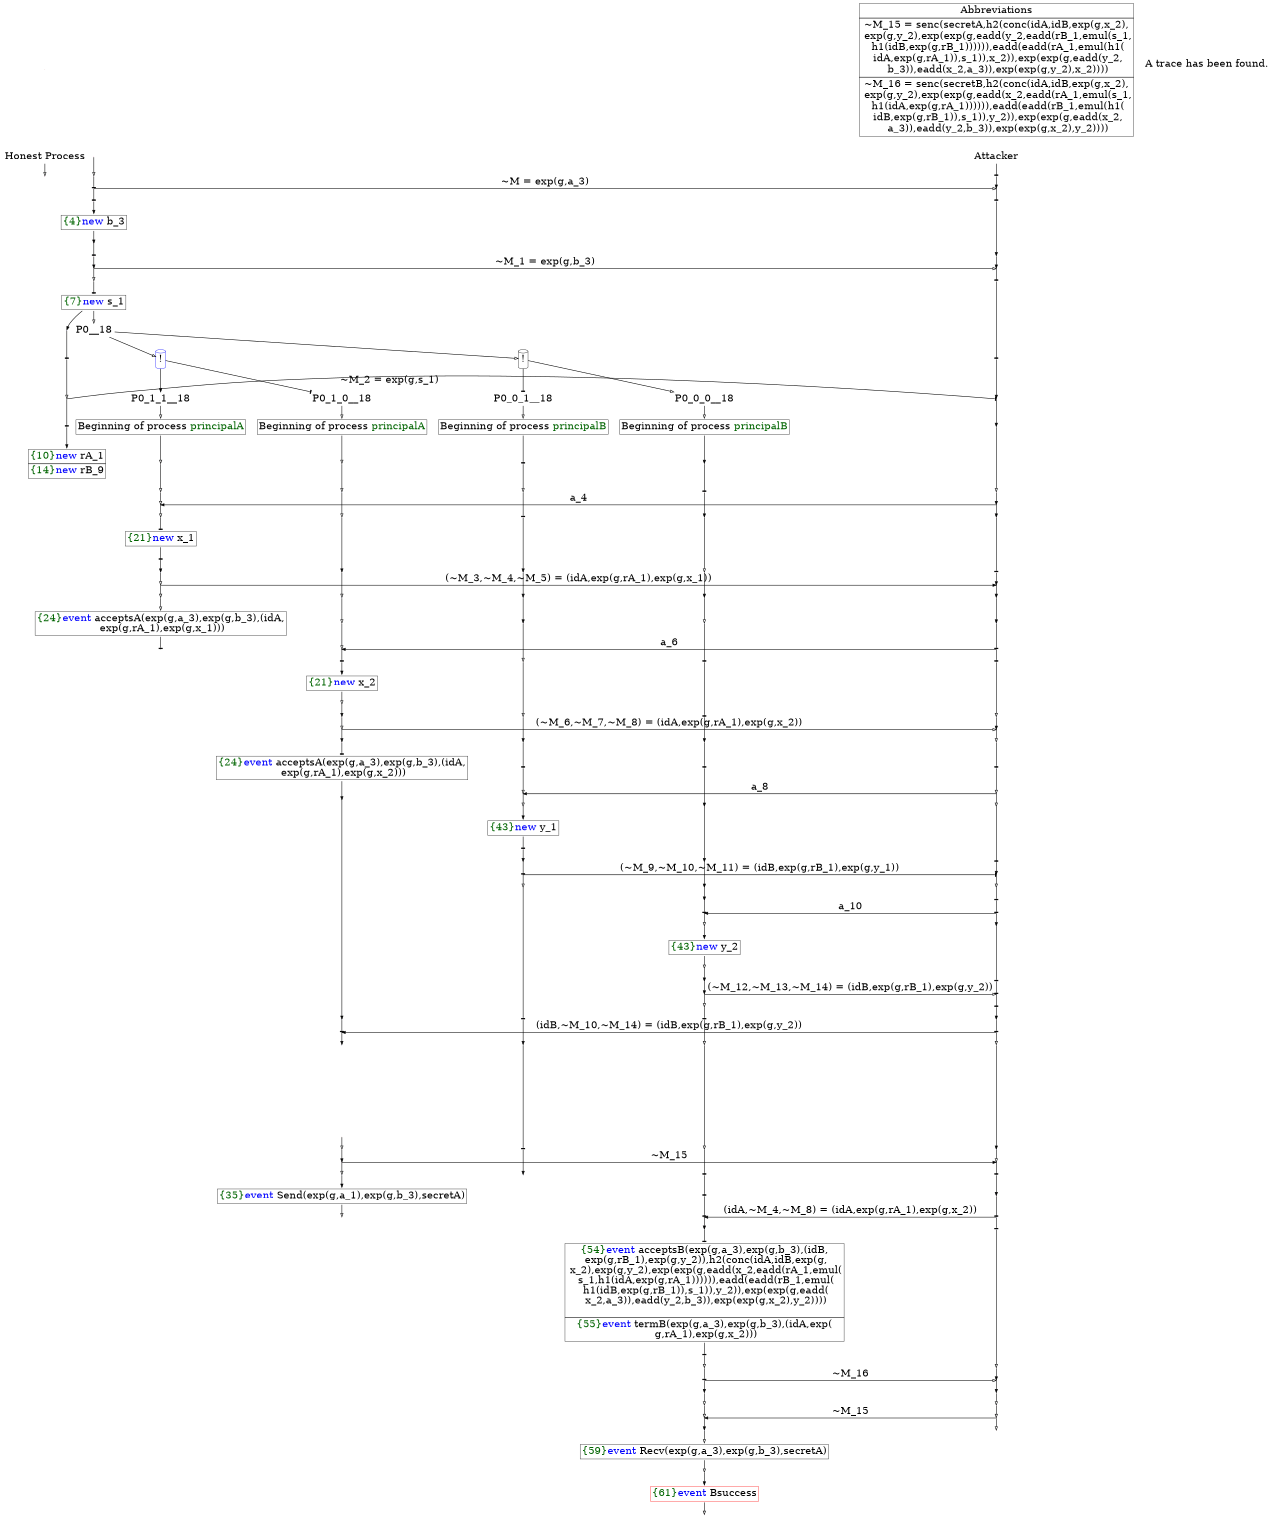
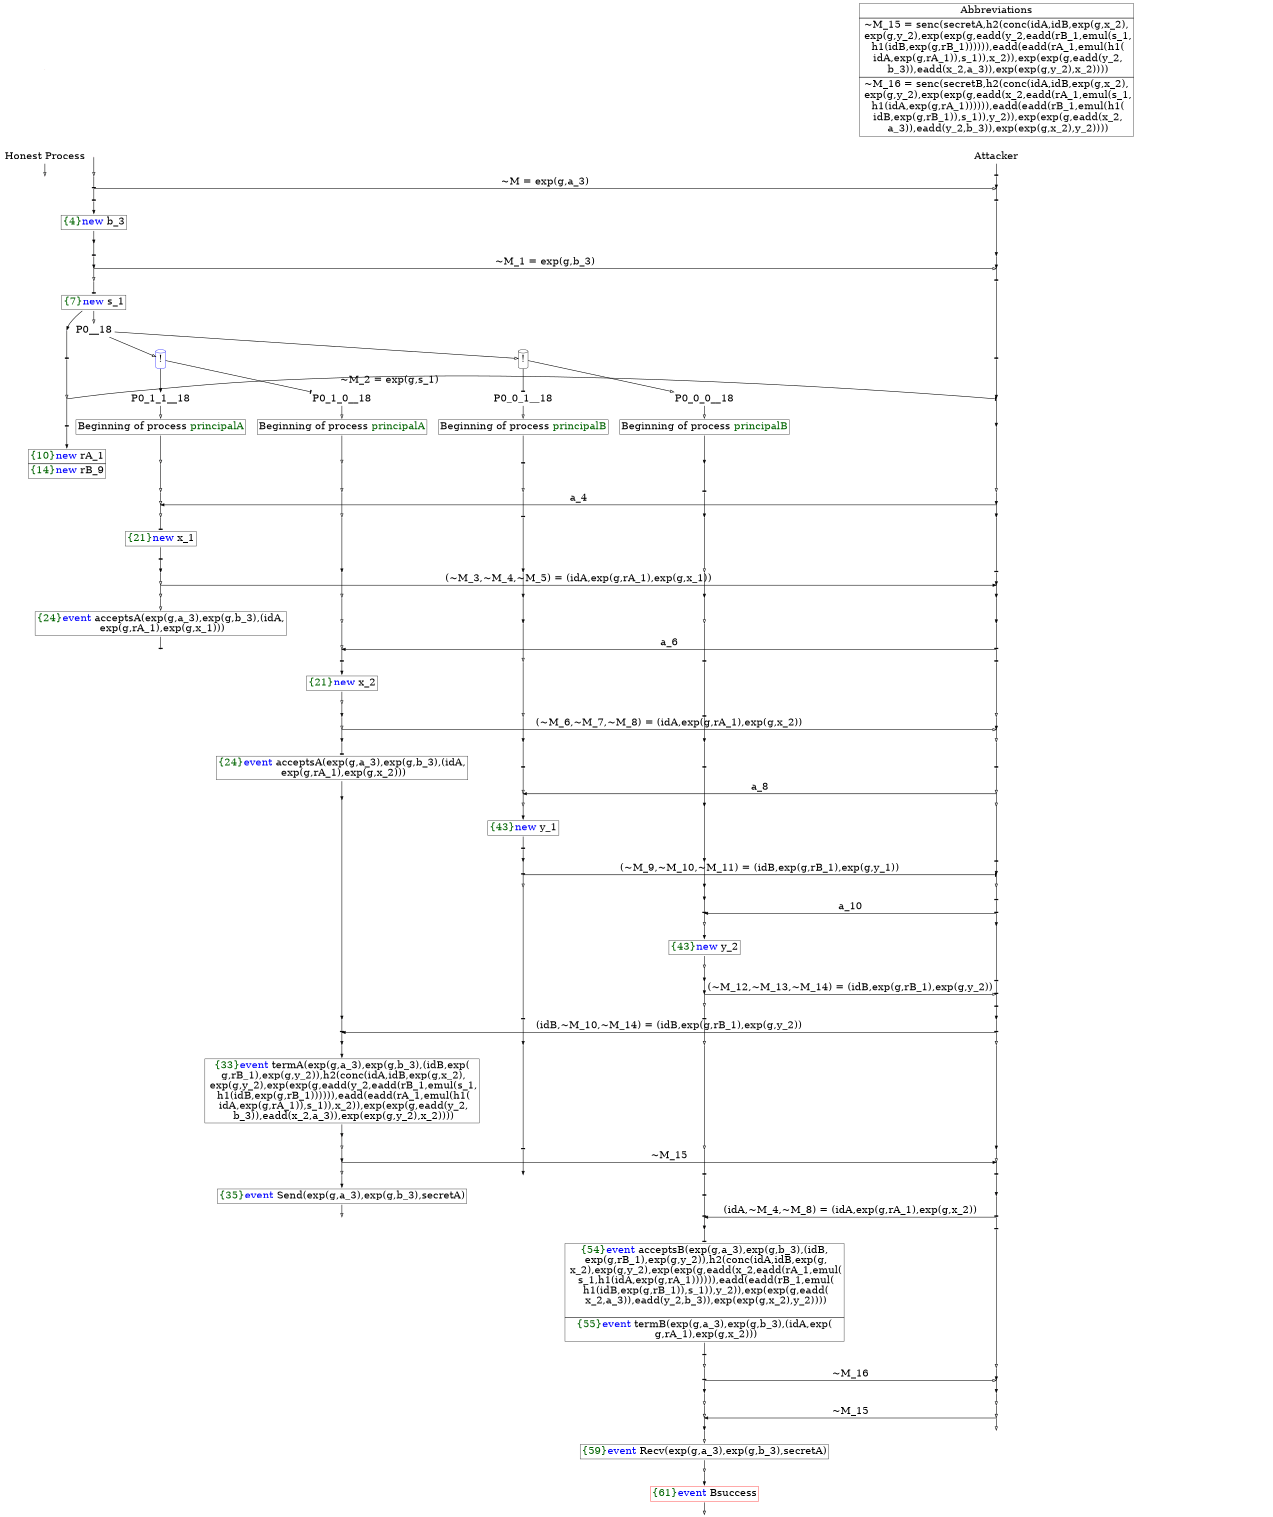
(1207, 70) -> none
none -> (342, 1091)
(369, 1195) -> (369, 1195)
